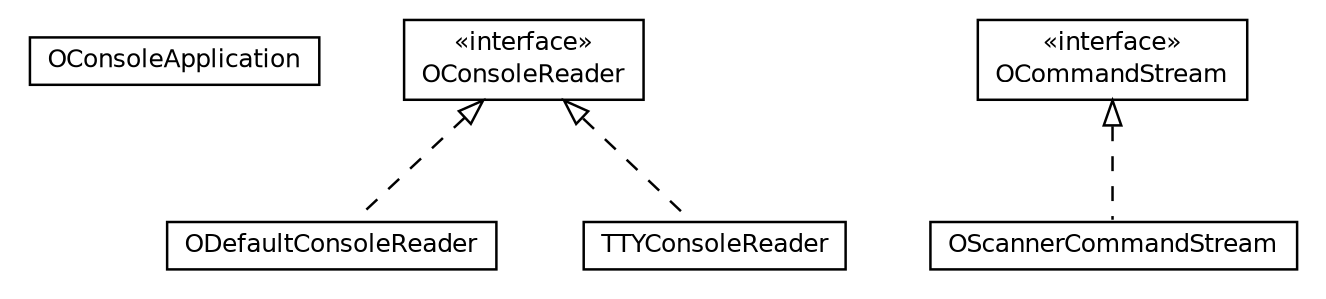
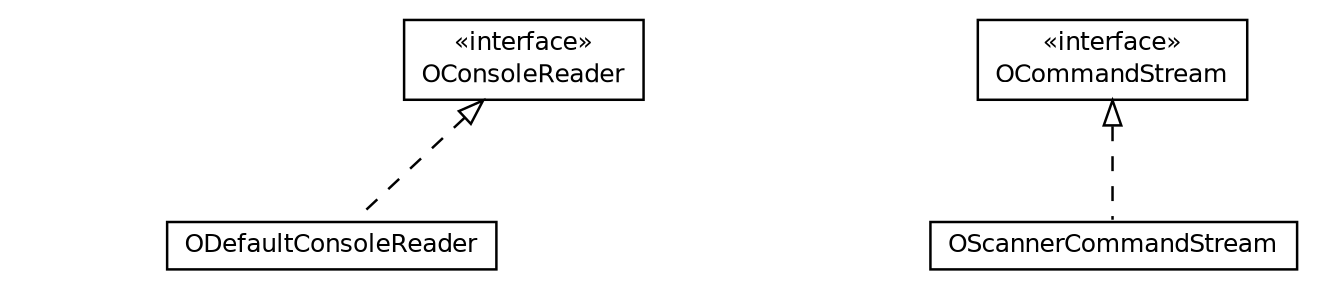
(175, 60) -> none
(713, 244) -> none
